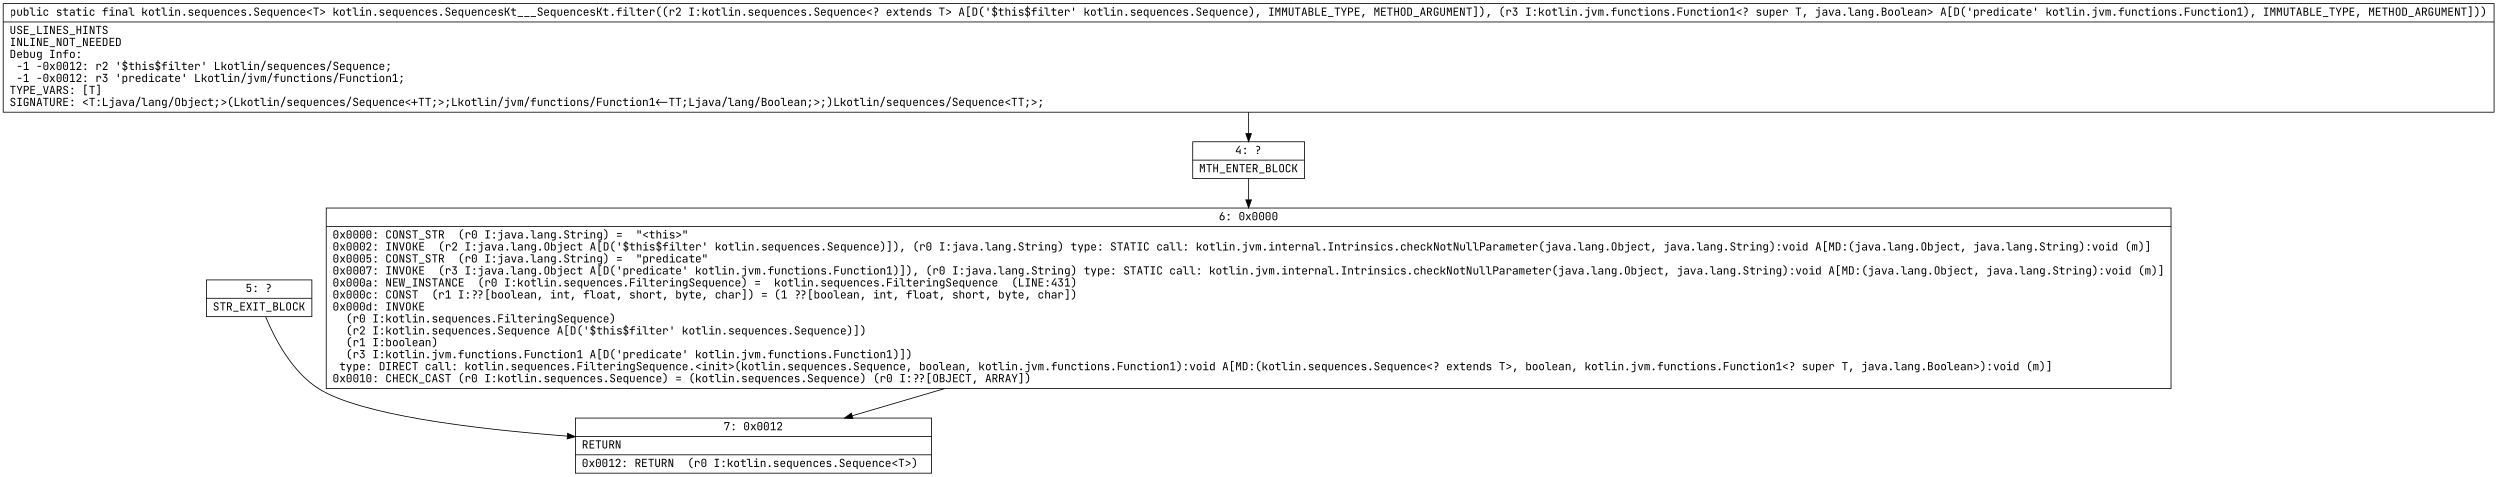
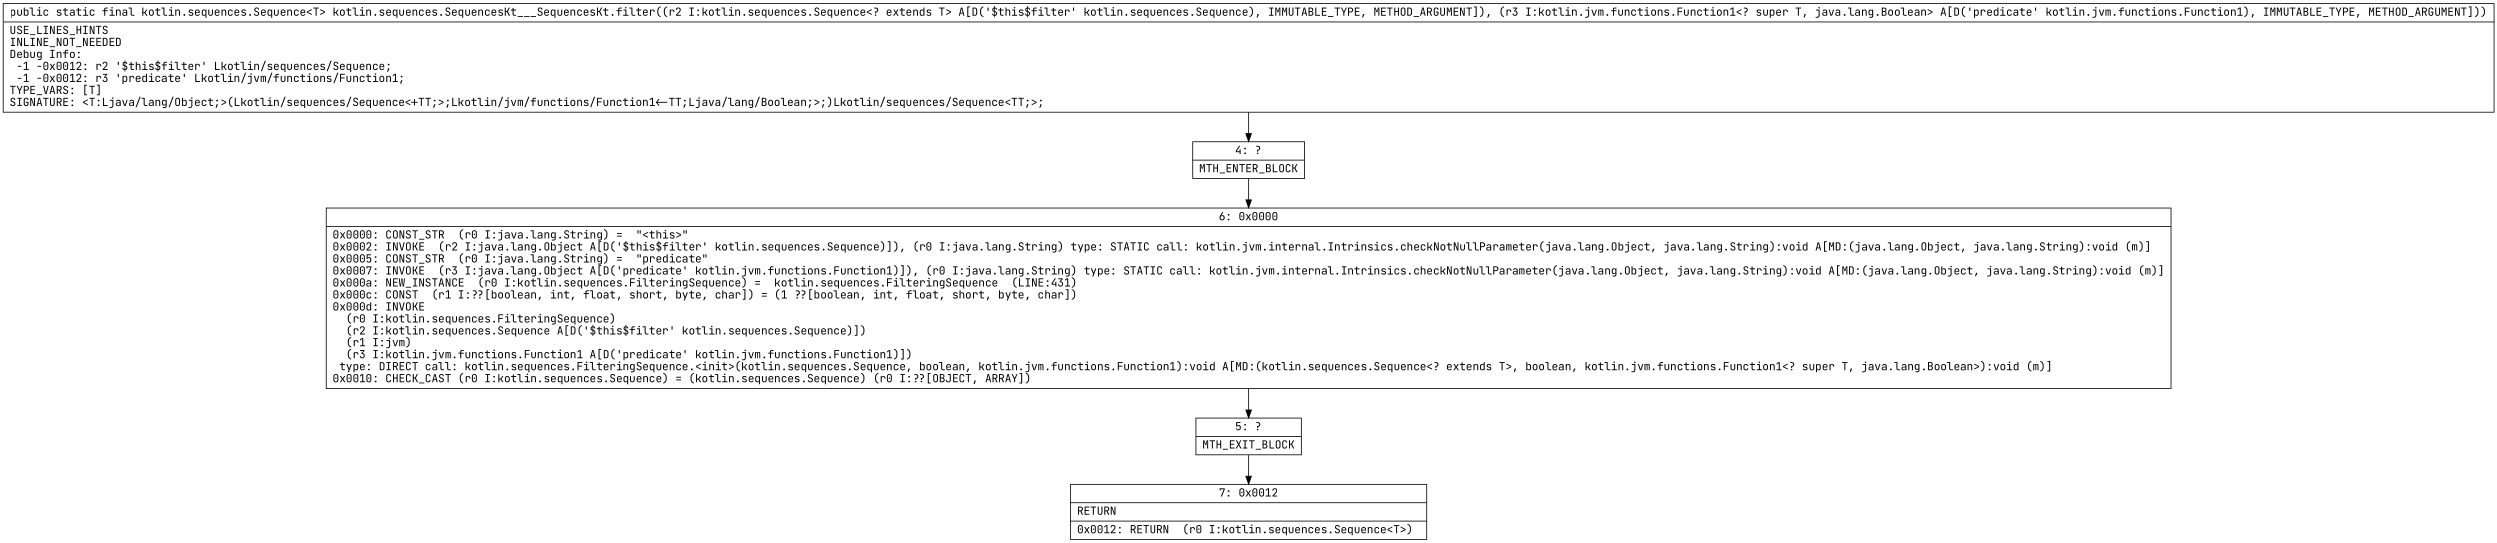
(259, 307) -> (1249, 445)
(386, 343) -> (373, 343)
(898, 402) -> (1249, 399)
